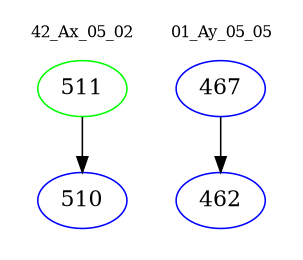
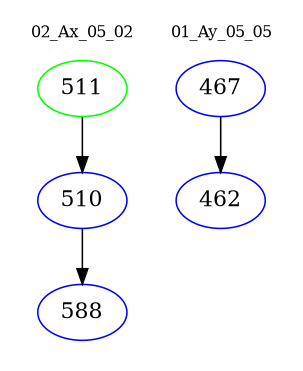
(82, 33) -> (82, 33)
none -> (82, 312)
